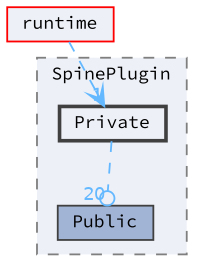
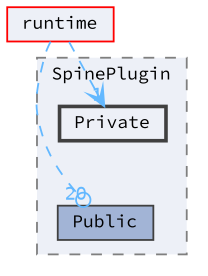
(110, 166) -> (50, 153)
